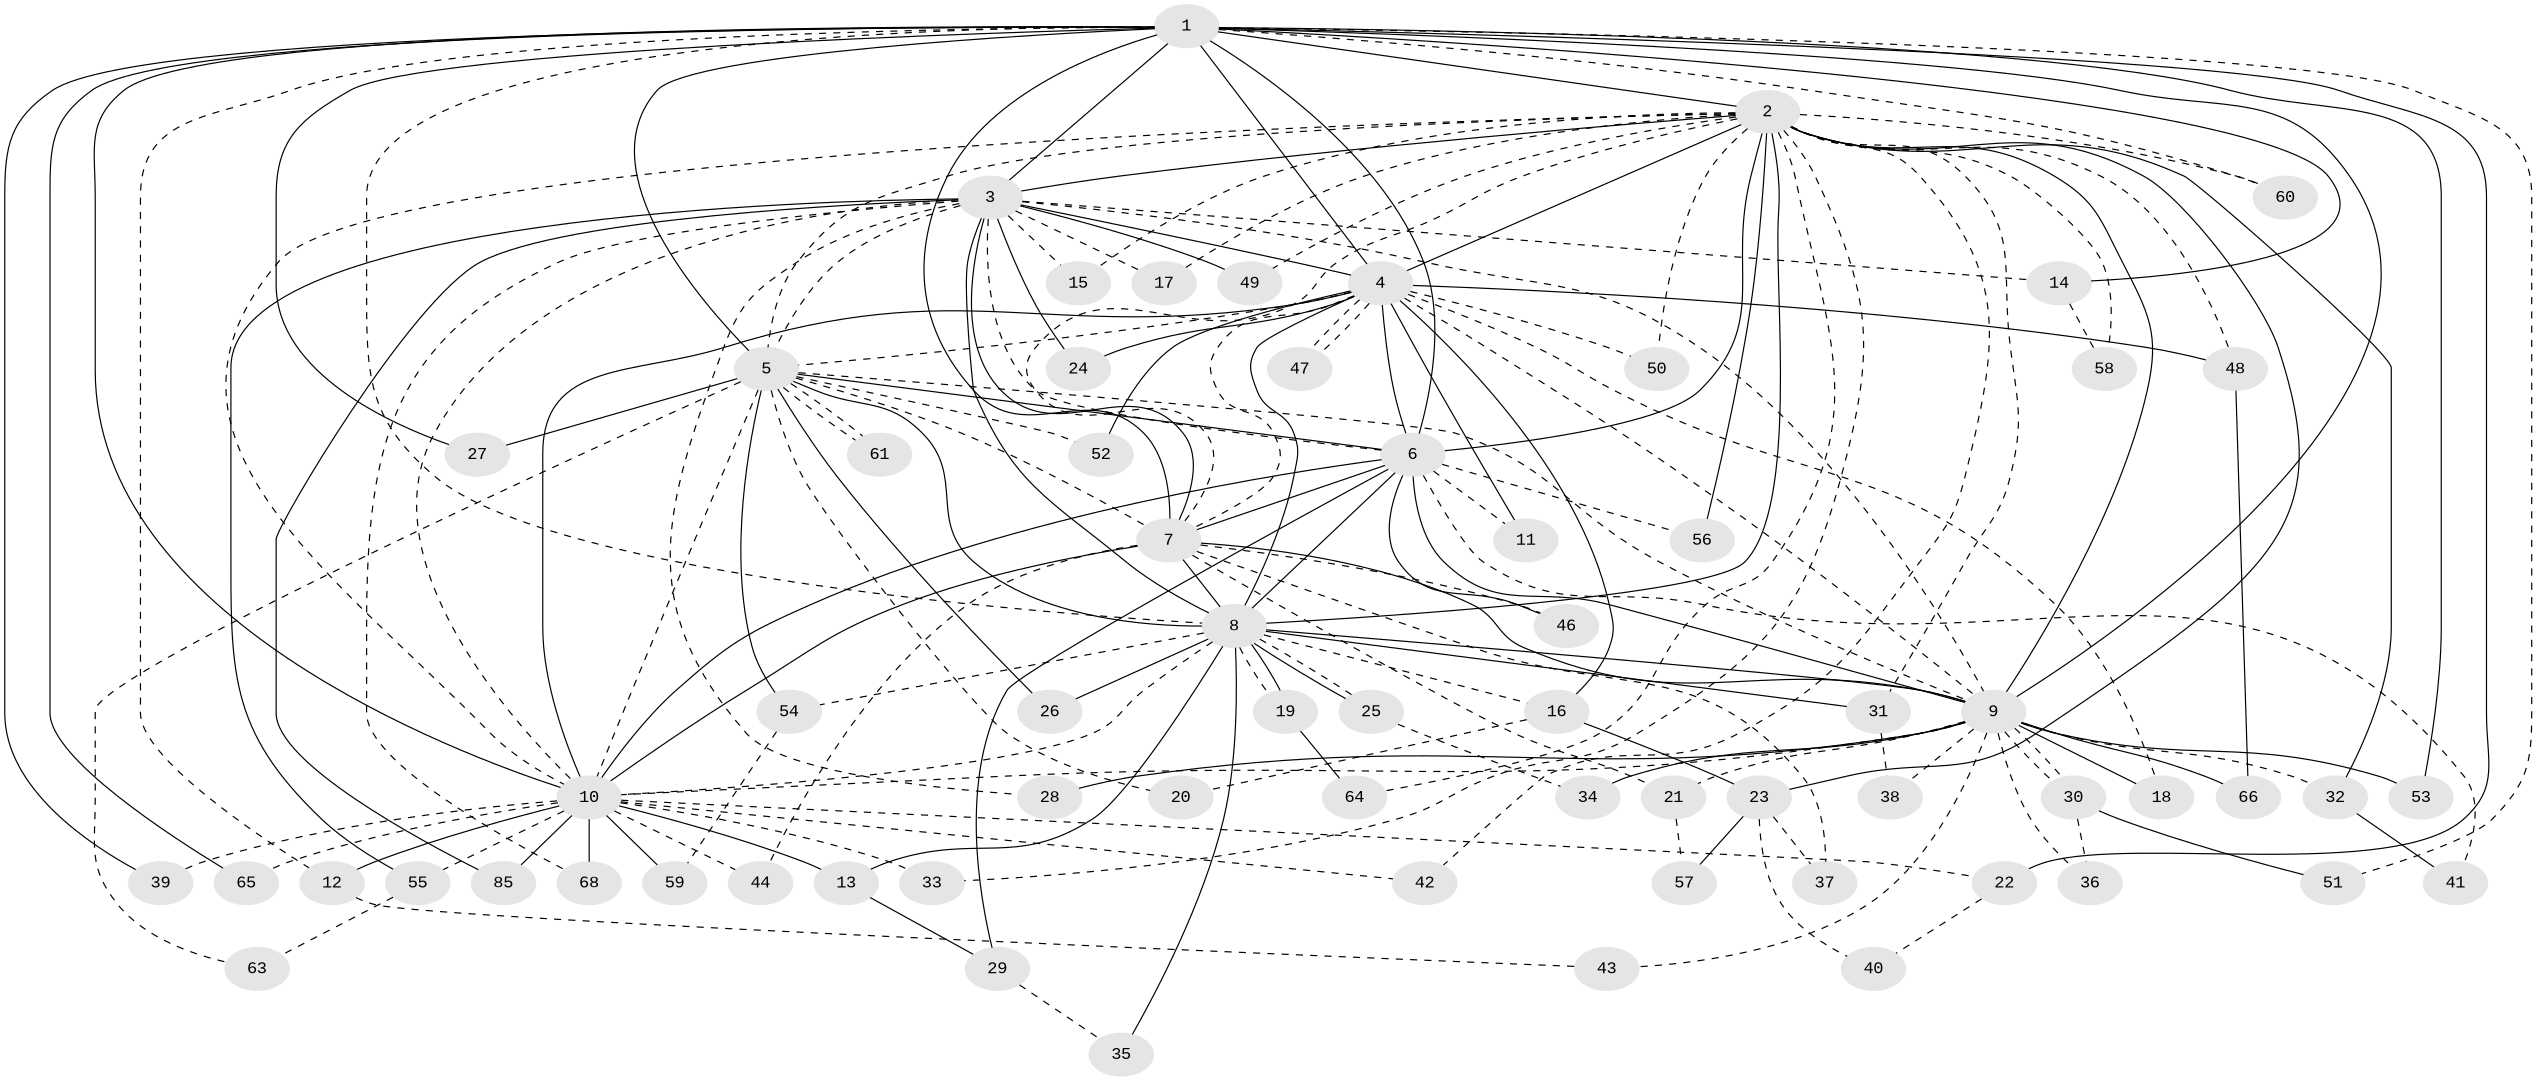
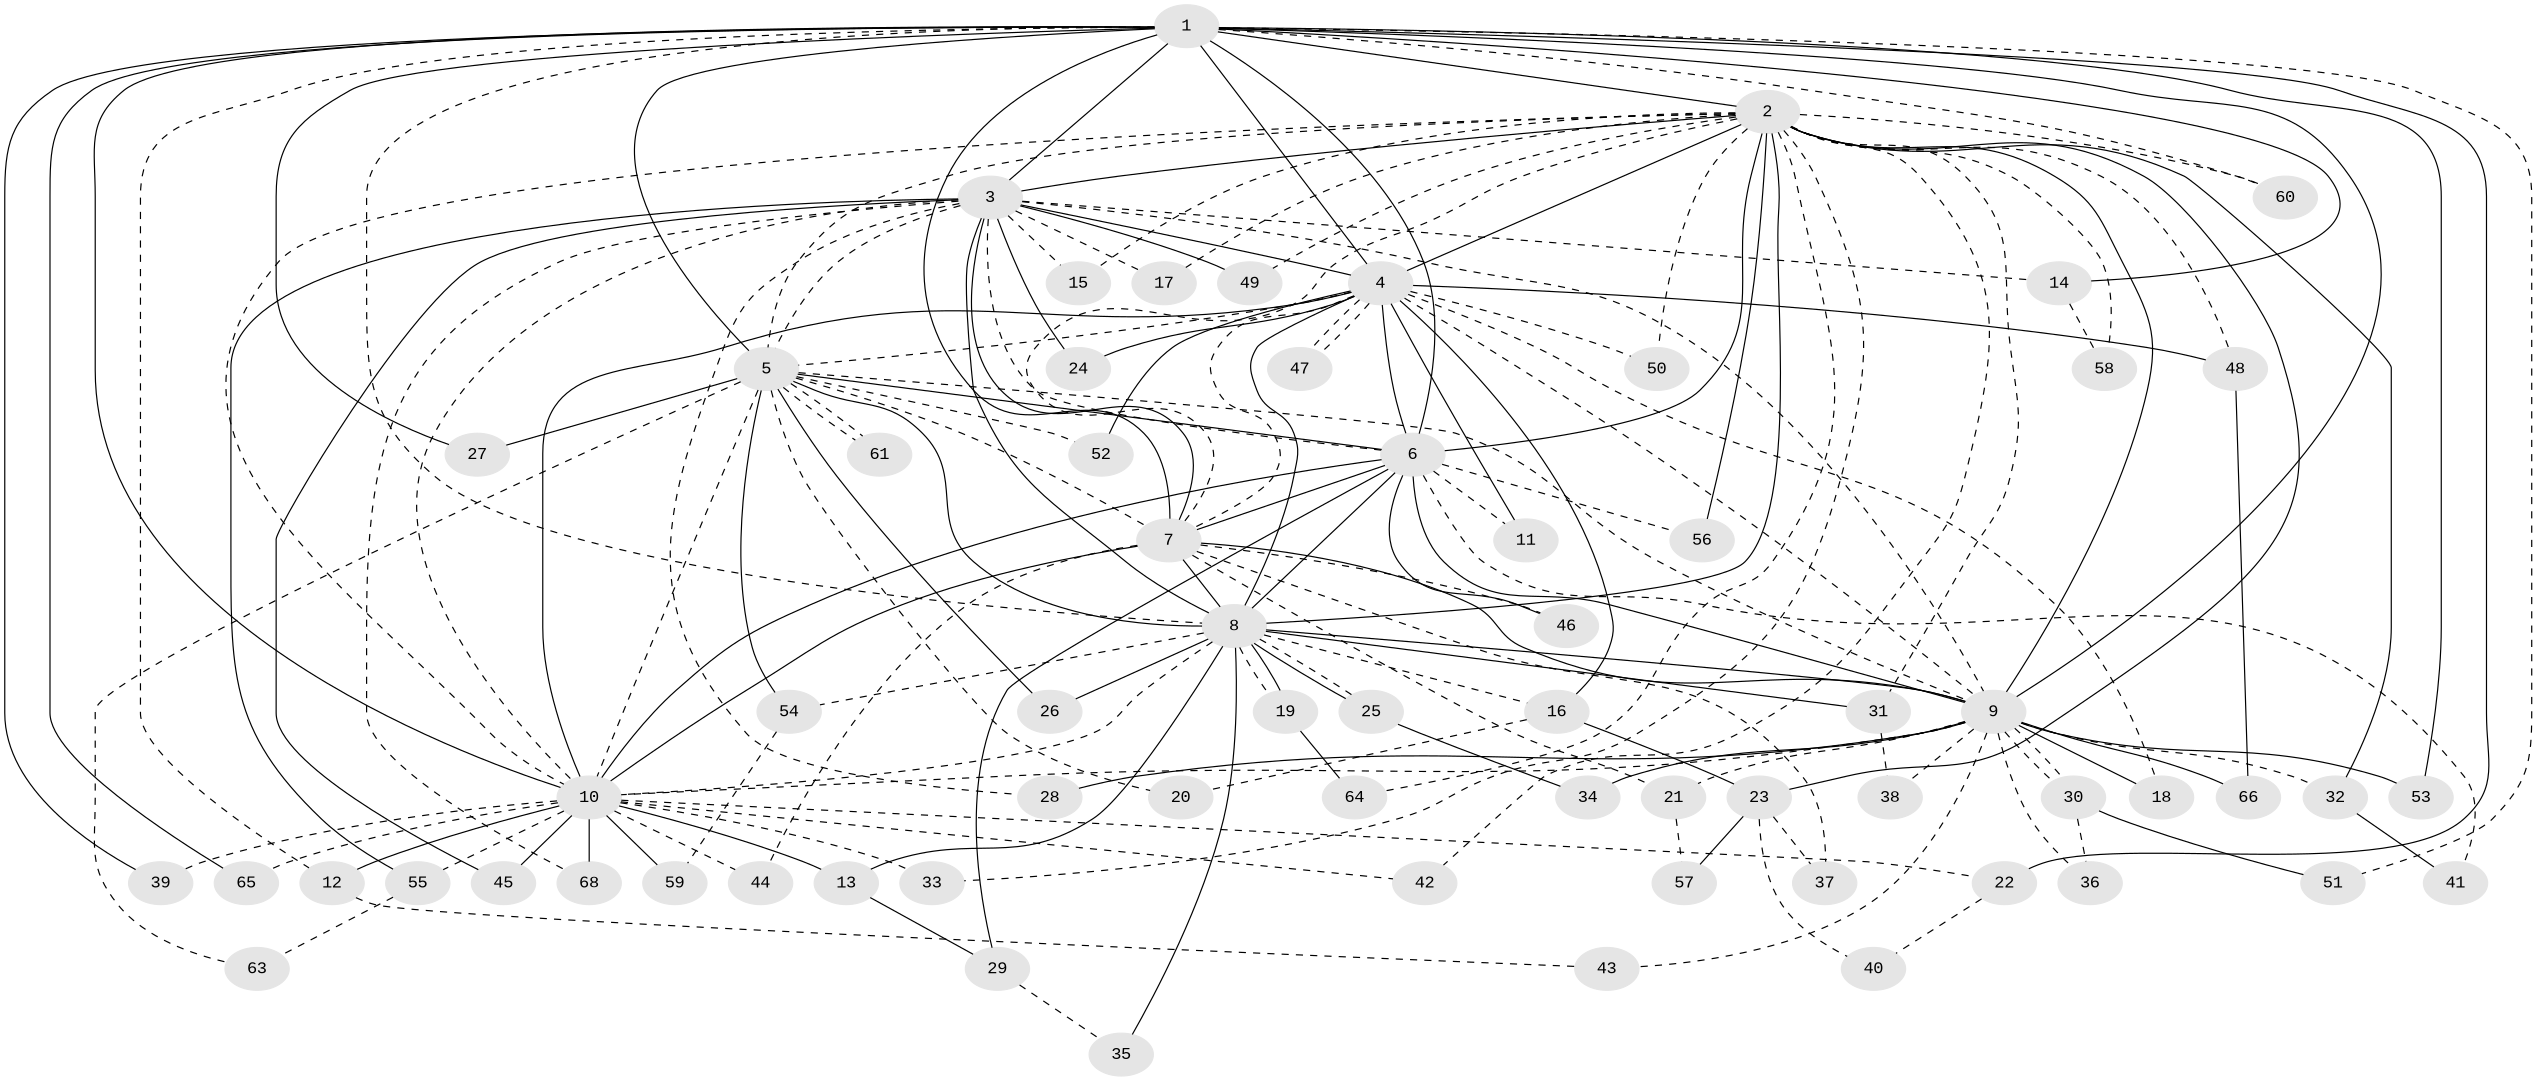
(1459, 748) -> (1459, 748)
(503, 883) -> (503, 883)
